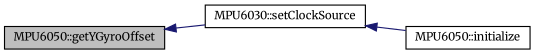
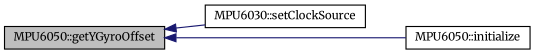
(391, 29) -> (291, 38)
